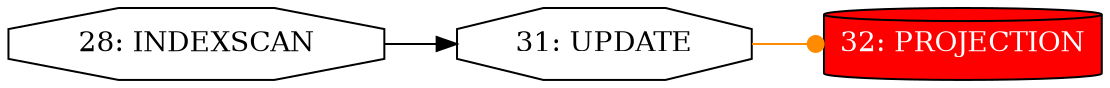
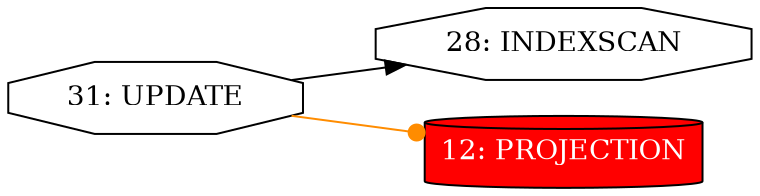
(411, 44) -> (338, 74)
(963, 44) -> (564, 152)
